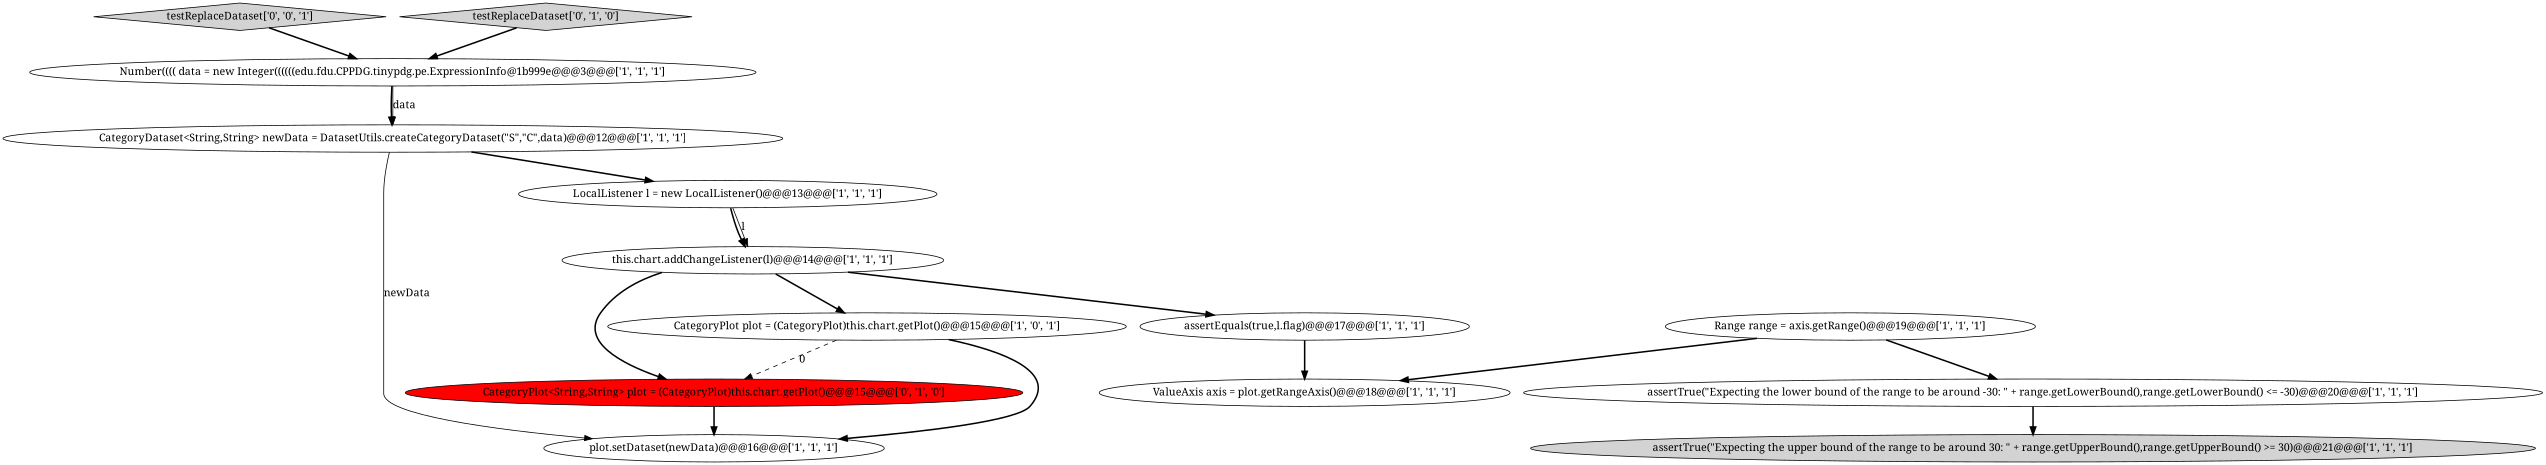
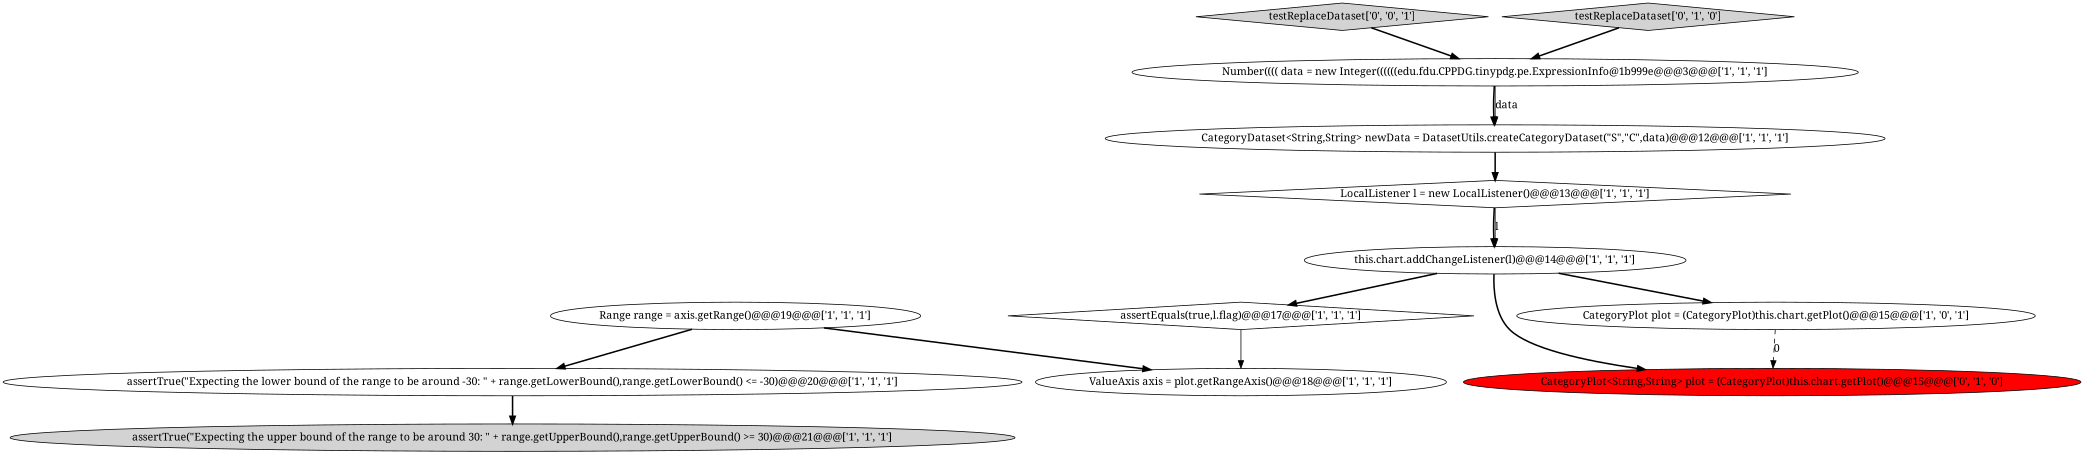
(728, 194) -> (1495, 194)
(1305, 327) -> (1241, 316)
(1305, 356) -> (1241, 345)
(714, 448) -> none
